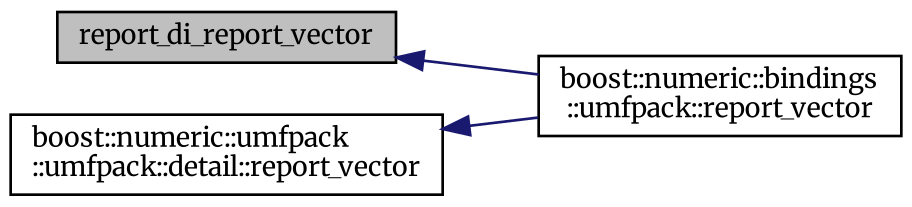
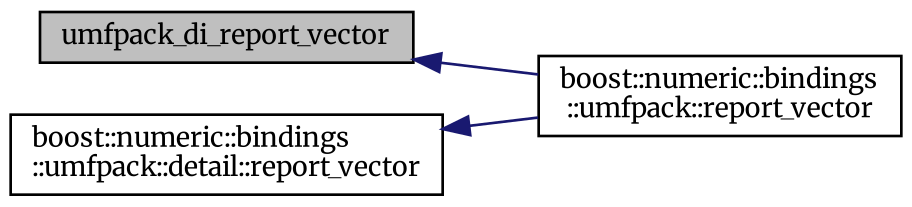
(227, 37) -> (227, 37)
(227, 155) -> (227, 155)
